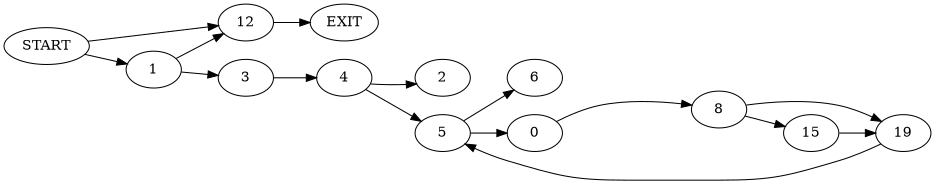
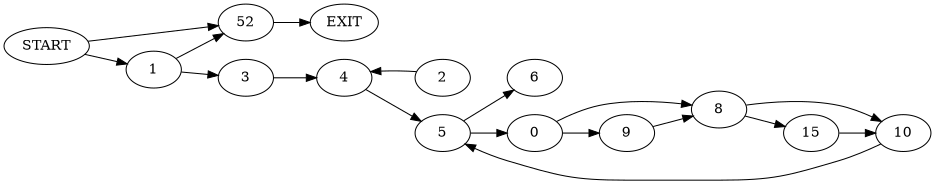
(246, 23) -> (246, 23)
(388, 85) -> (399, 71)
none -> (627, 133)
(903, 133) -> (903, 133)
